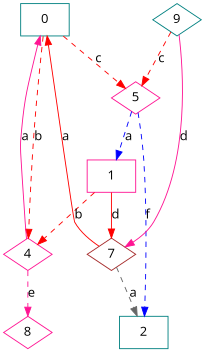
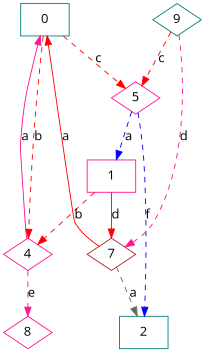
(179, 145) -> (179, 145)
